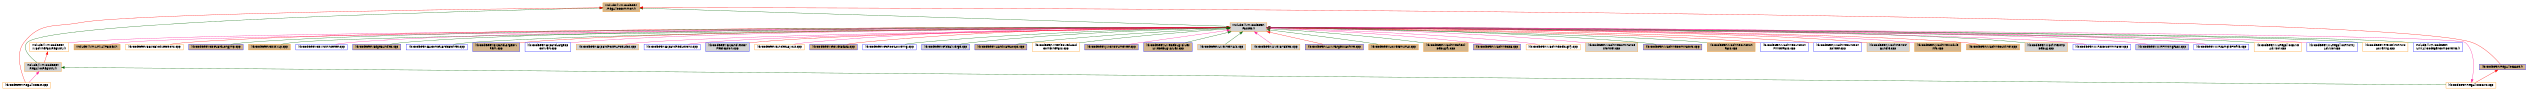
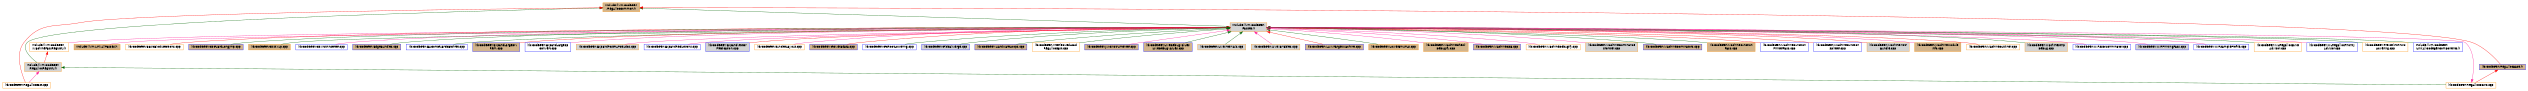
(1347, 35) -> (1347, 35)
(1056, 47) -> (1056, 47)
(1993, 47) -> (1993, 47)
